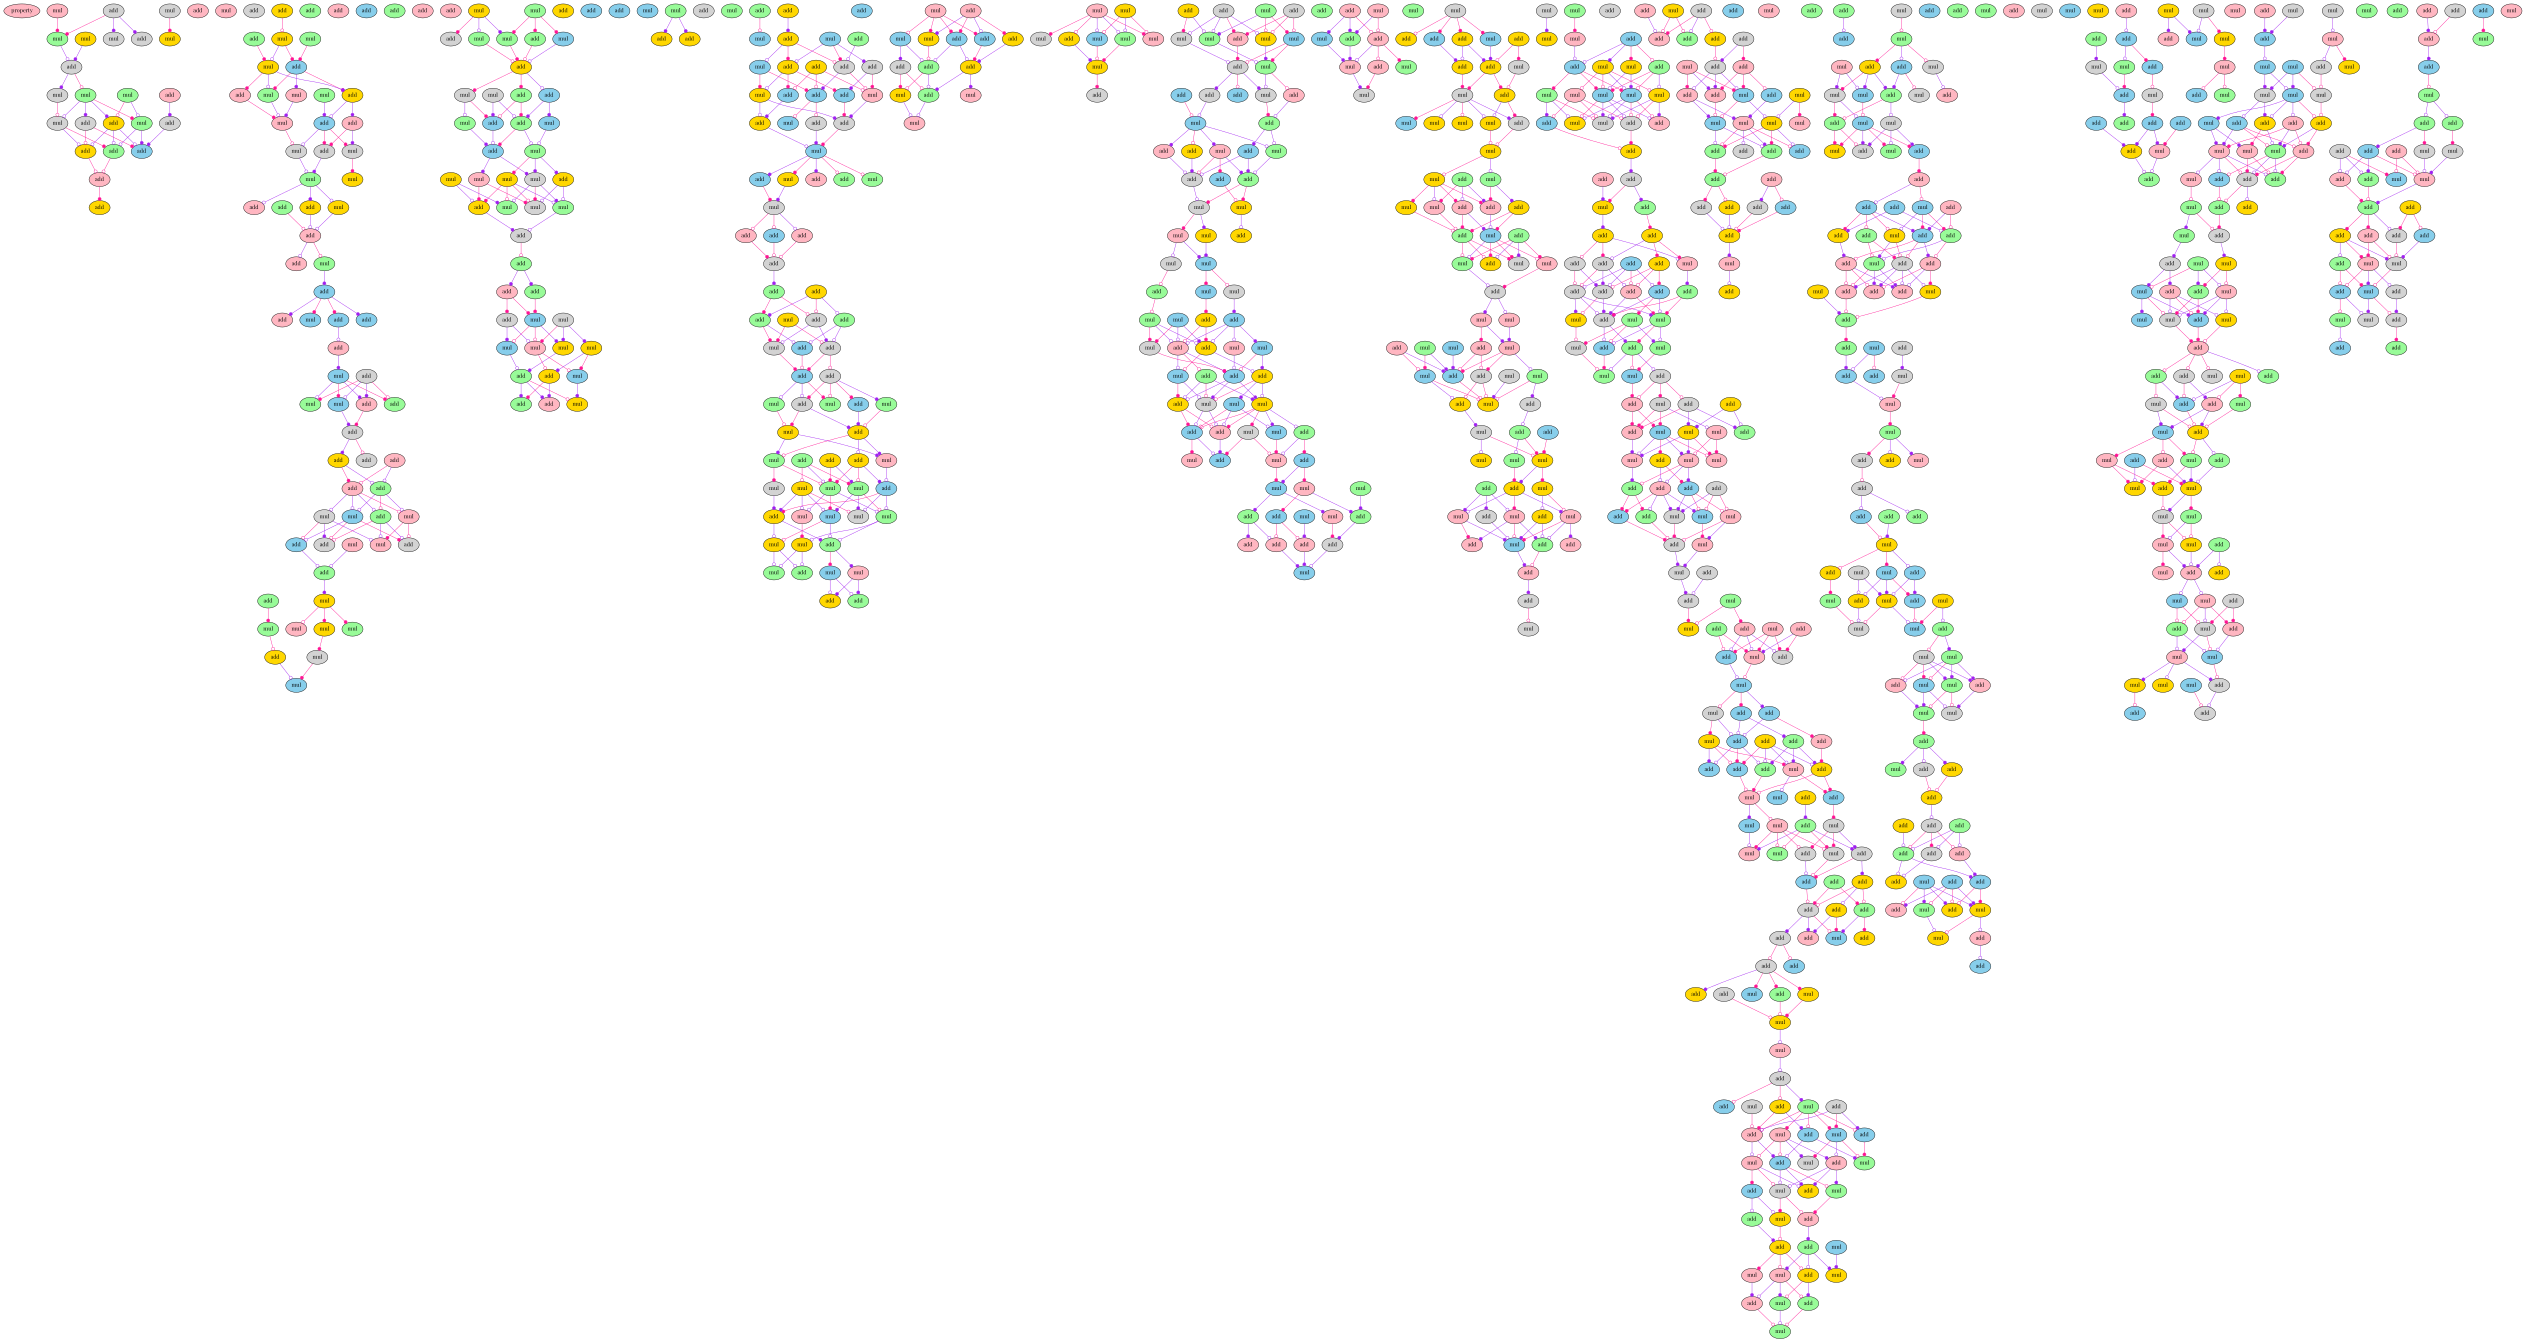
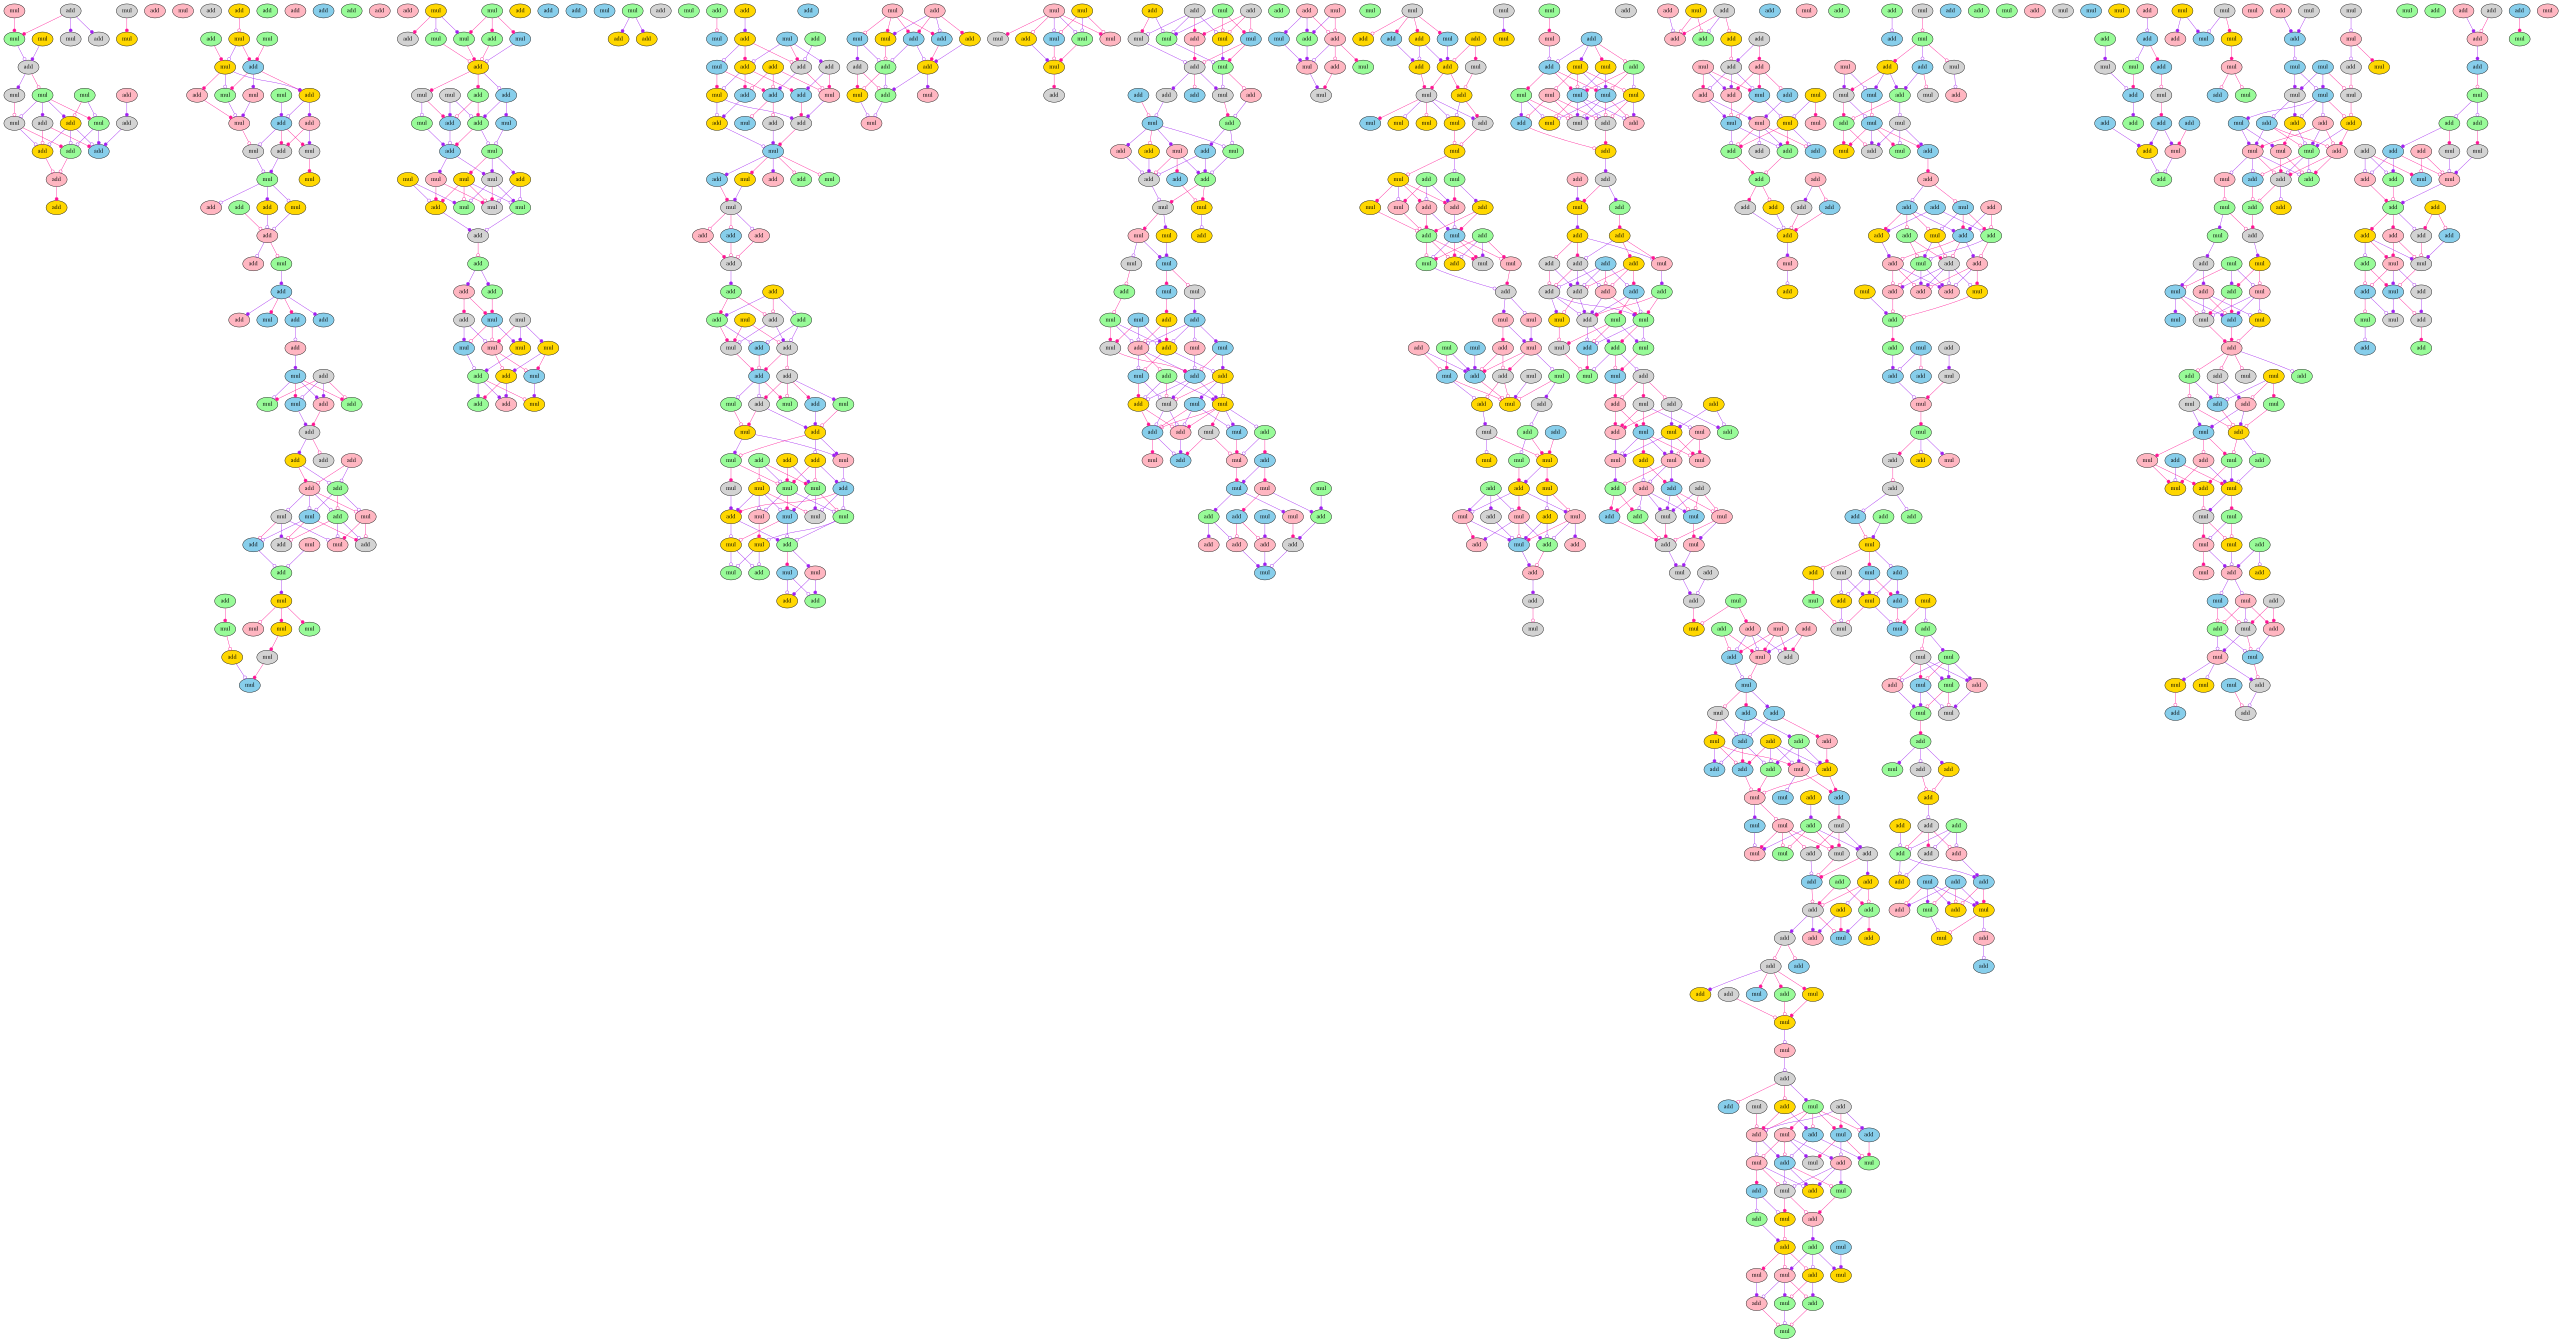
(22, 11) -> none
